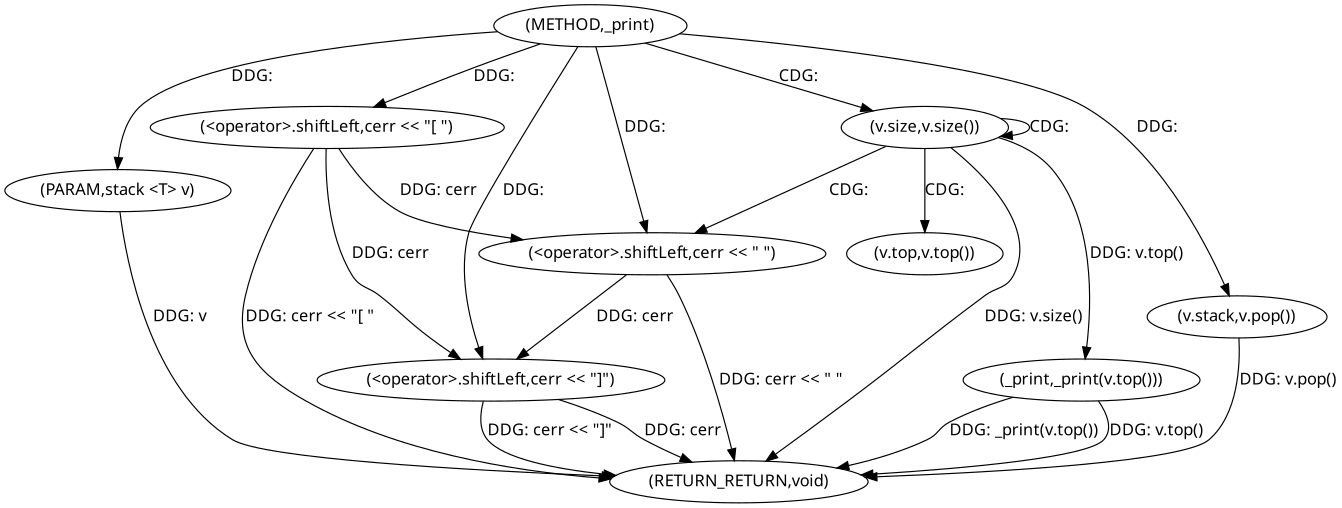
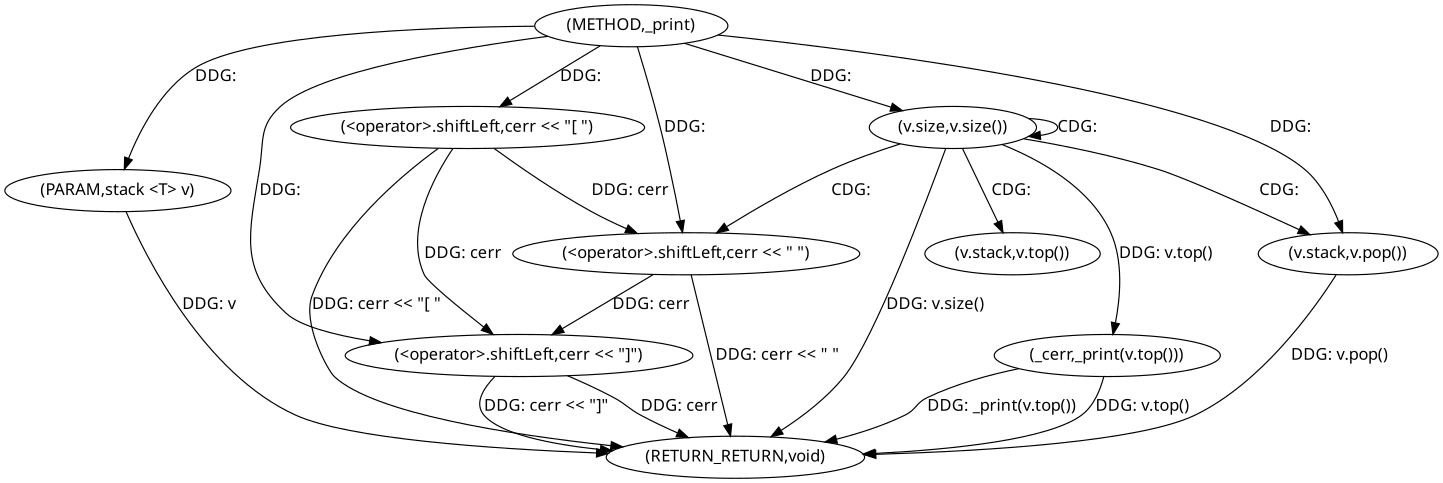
(801, 77) -> (834, 77)
none -> (1166, 172)
(925, 254) -> (1013, 254)
(1082, 380) -> (1107, 356)
